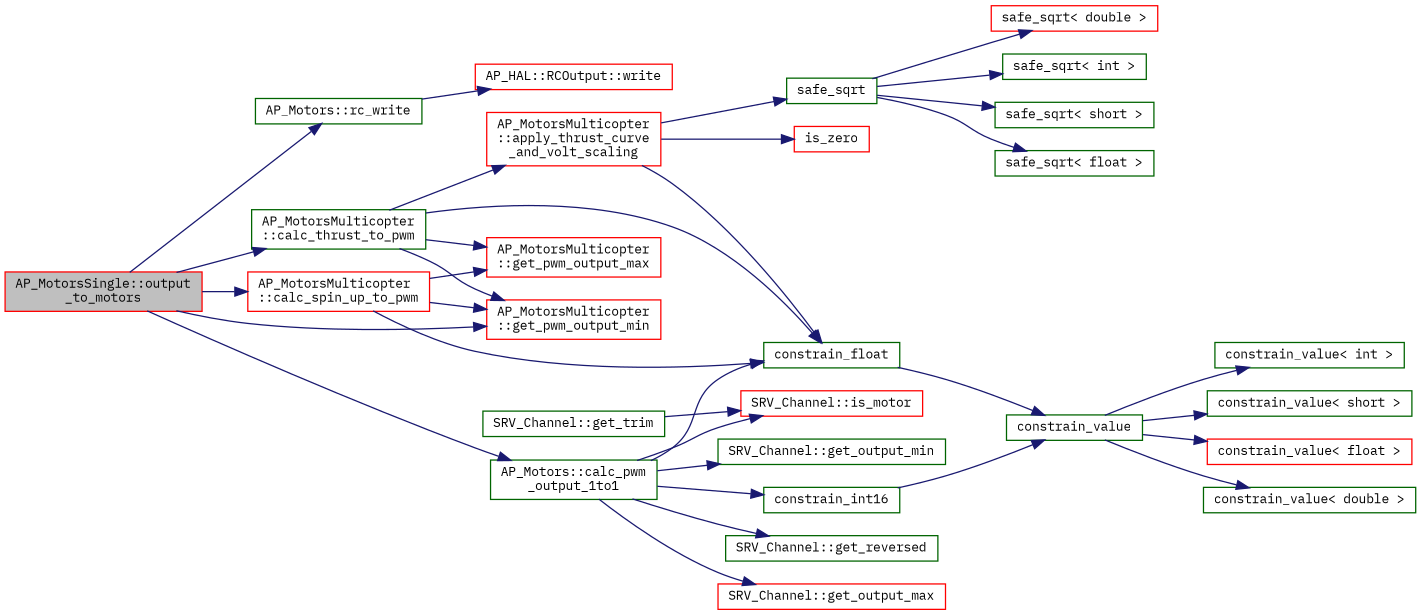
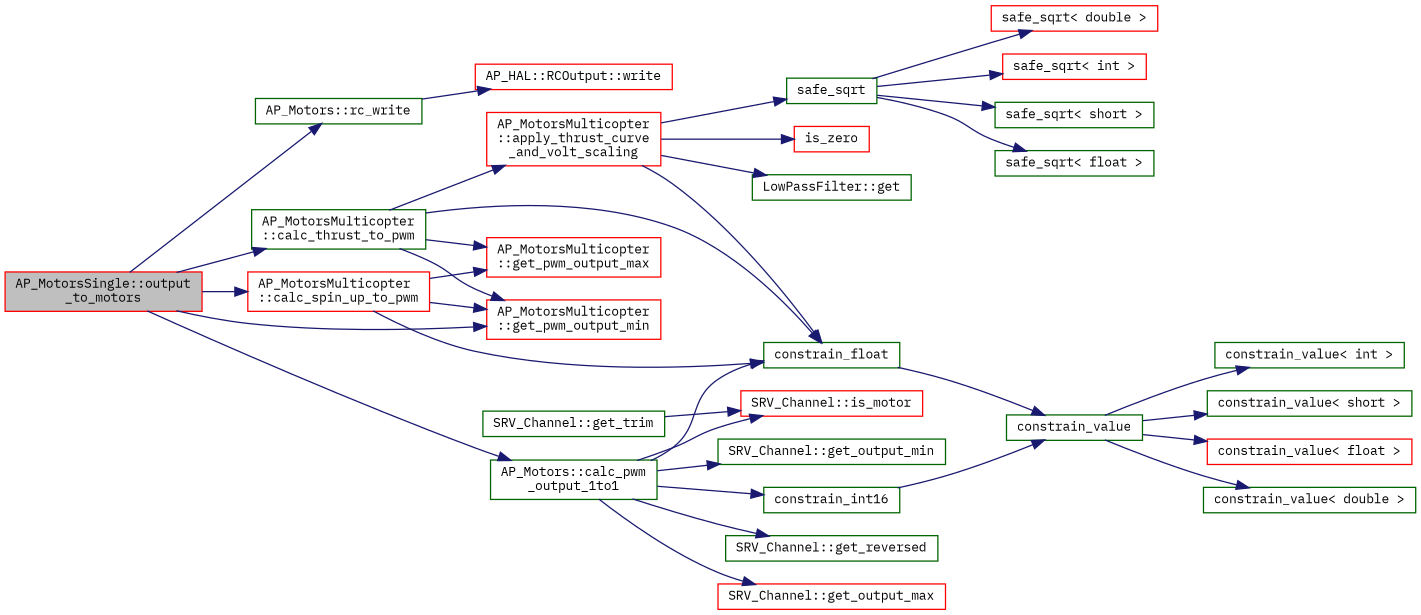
(1074, 67) -> (1074, 67)
none -> (832, 187)
